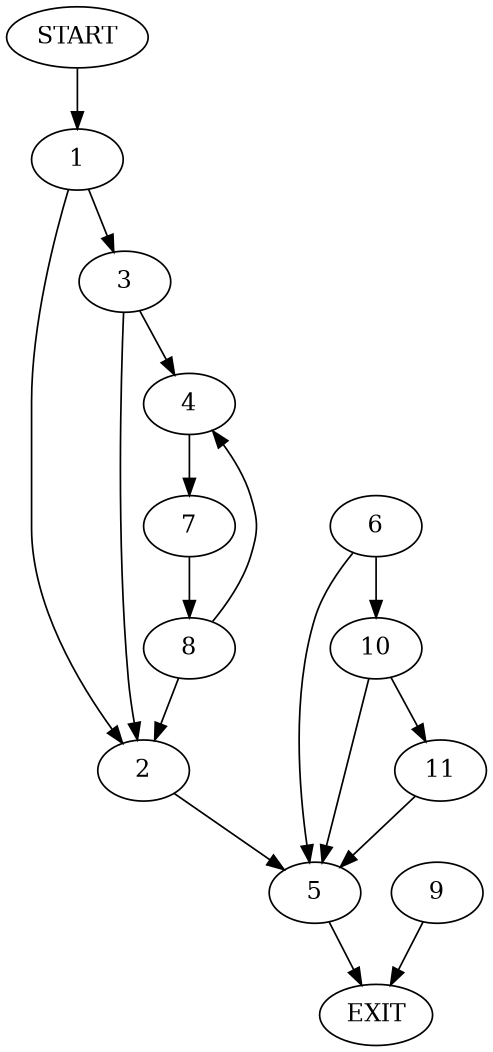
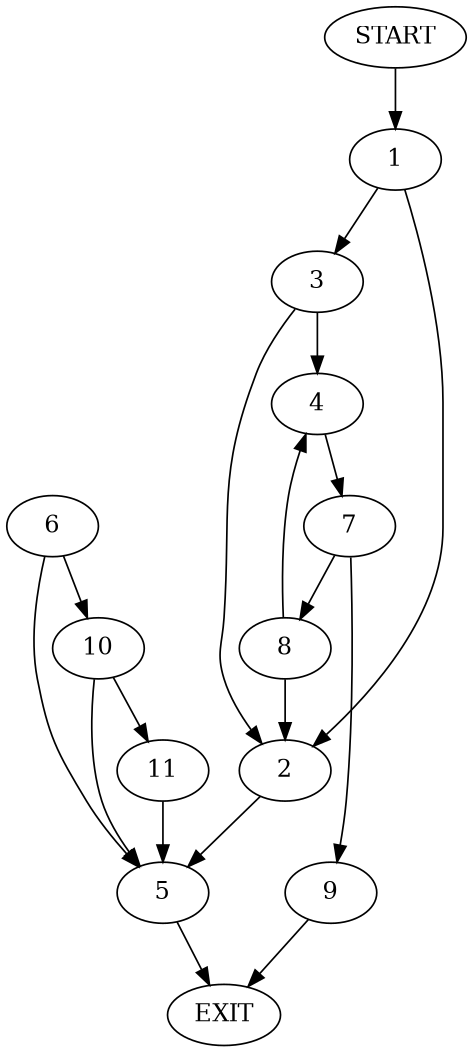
none -> (352, 694)
